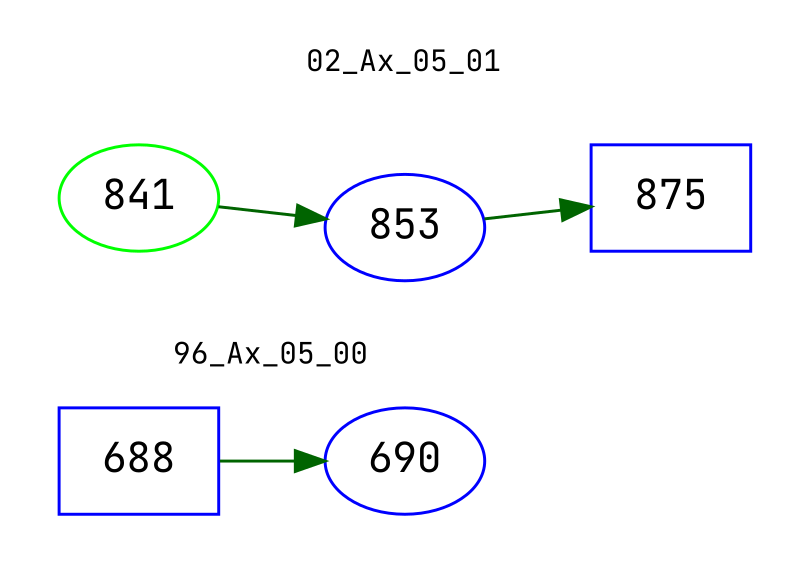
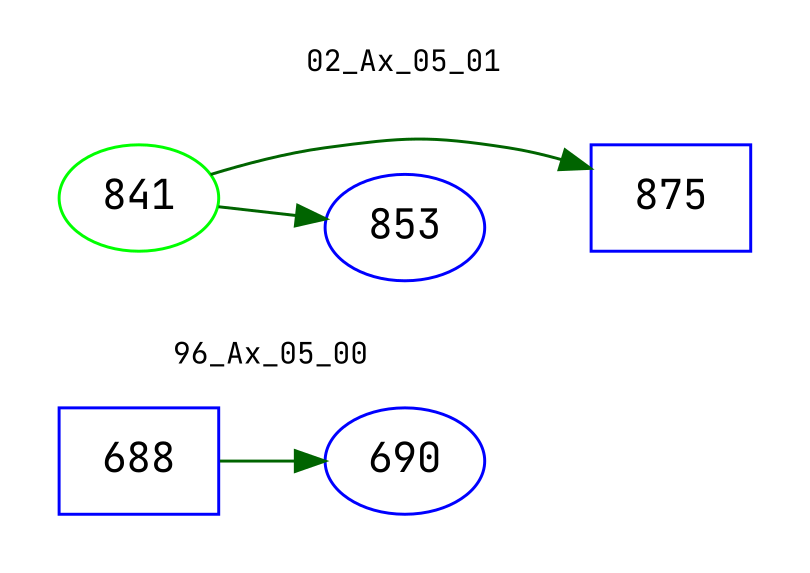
(523, 214) -> (385, 141)
